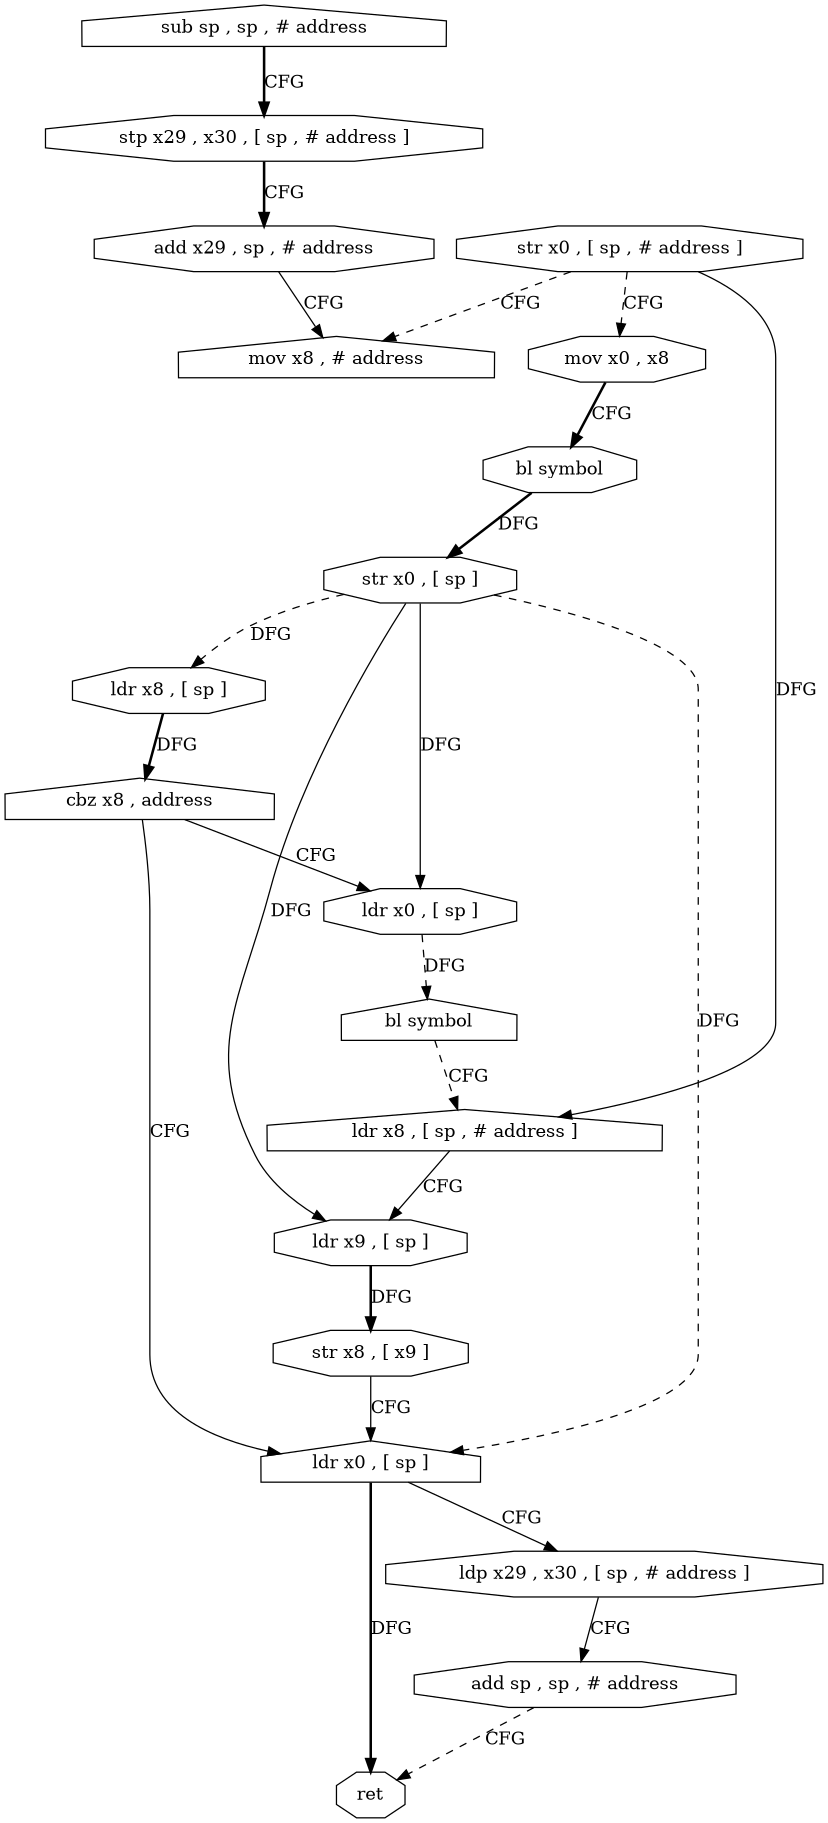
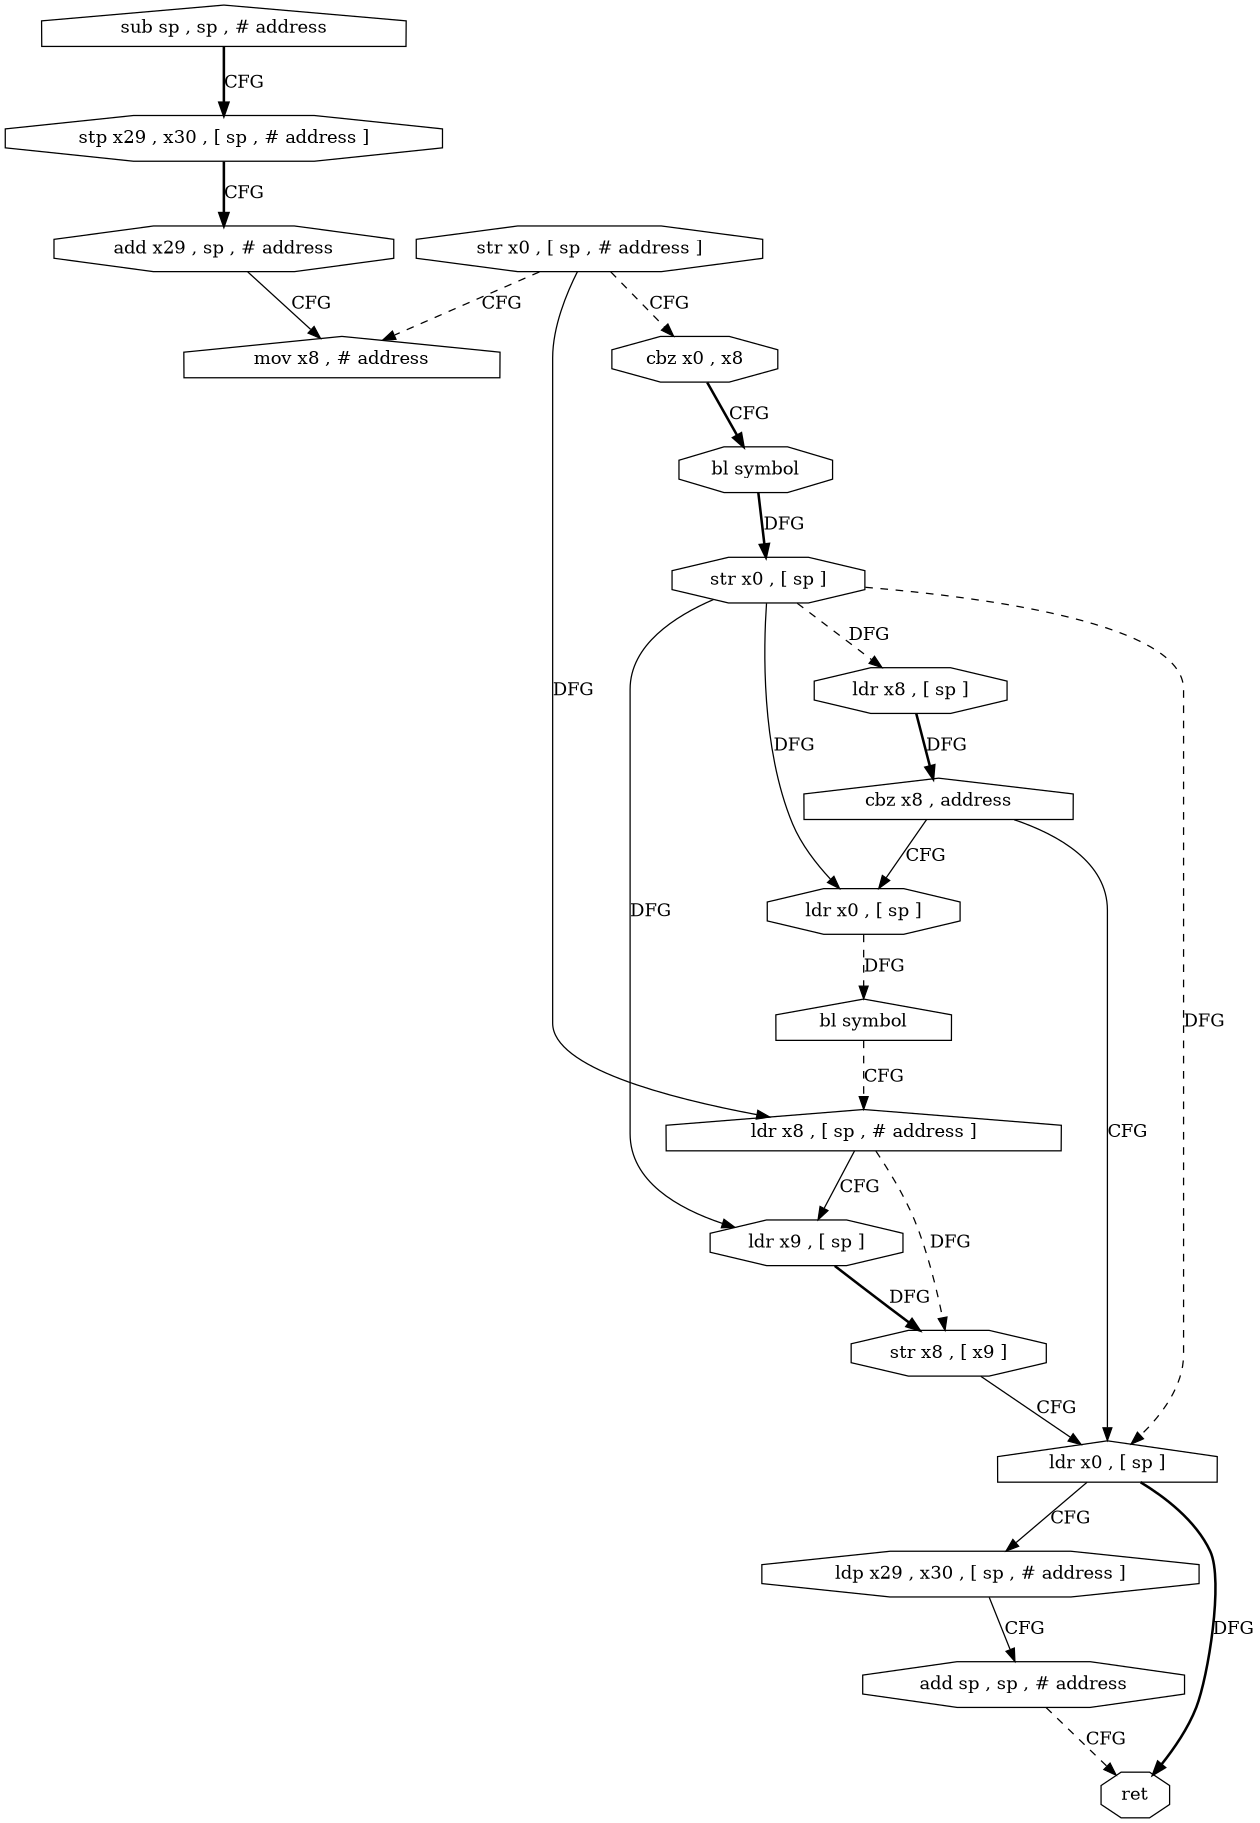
(617, 359) -> (695, 359)
none -> (919, 1231)
